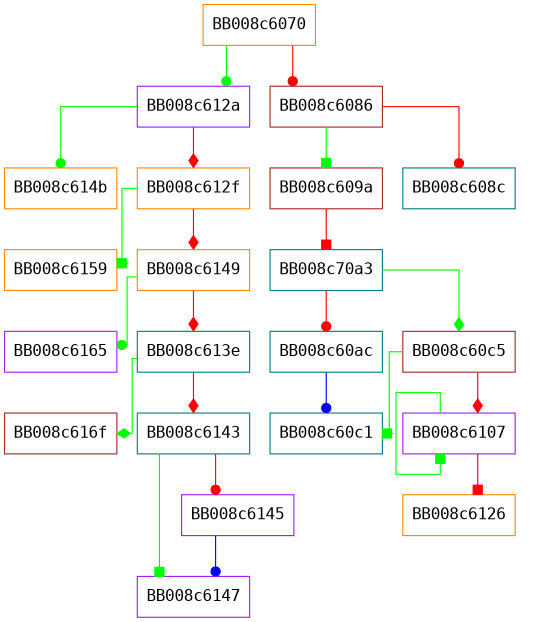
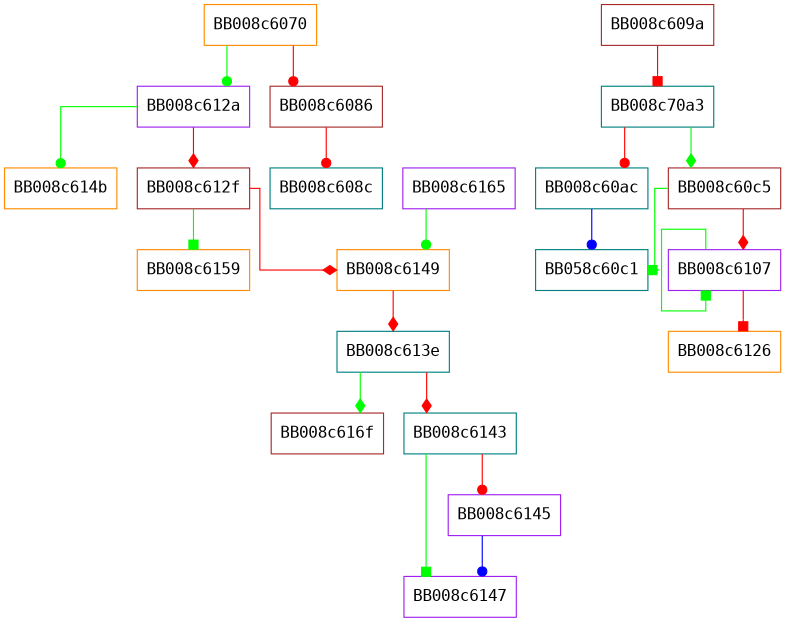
(326, 142) -> none
(193, 188) -> (193, 188)
(127, 307) -> (426, 225)
(326, 433) -> (592, 270)
